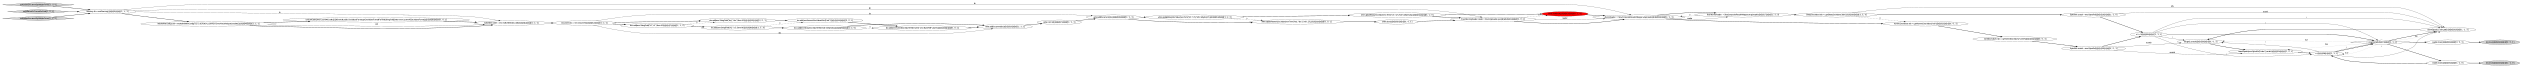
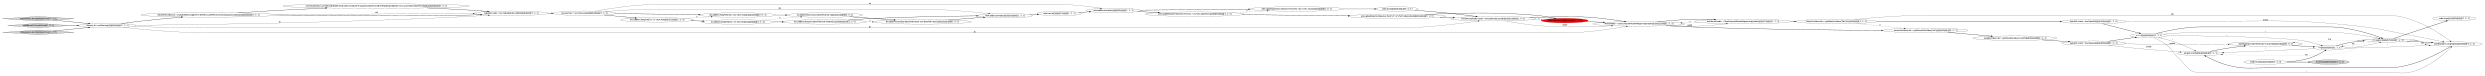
(2500, 42) -> none
(2414, 52) -> none
